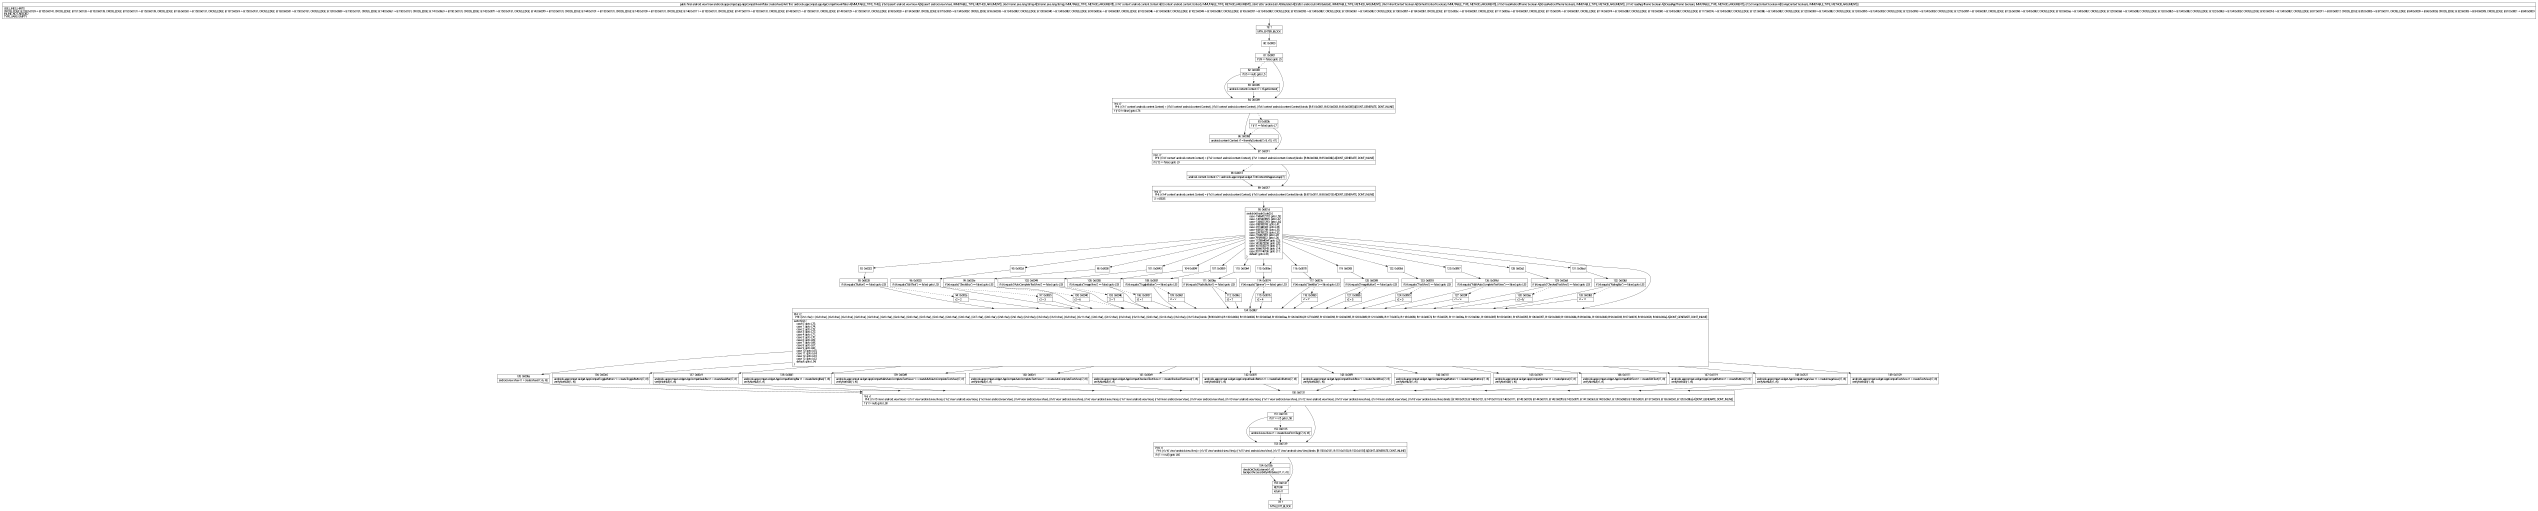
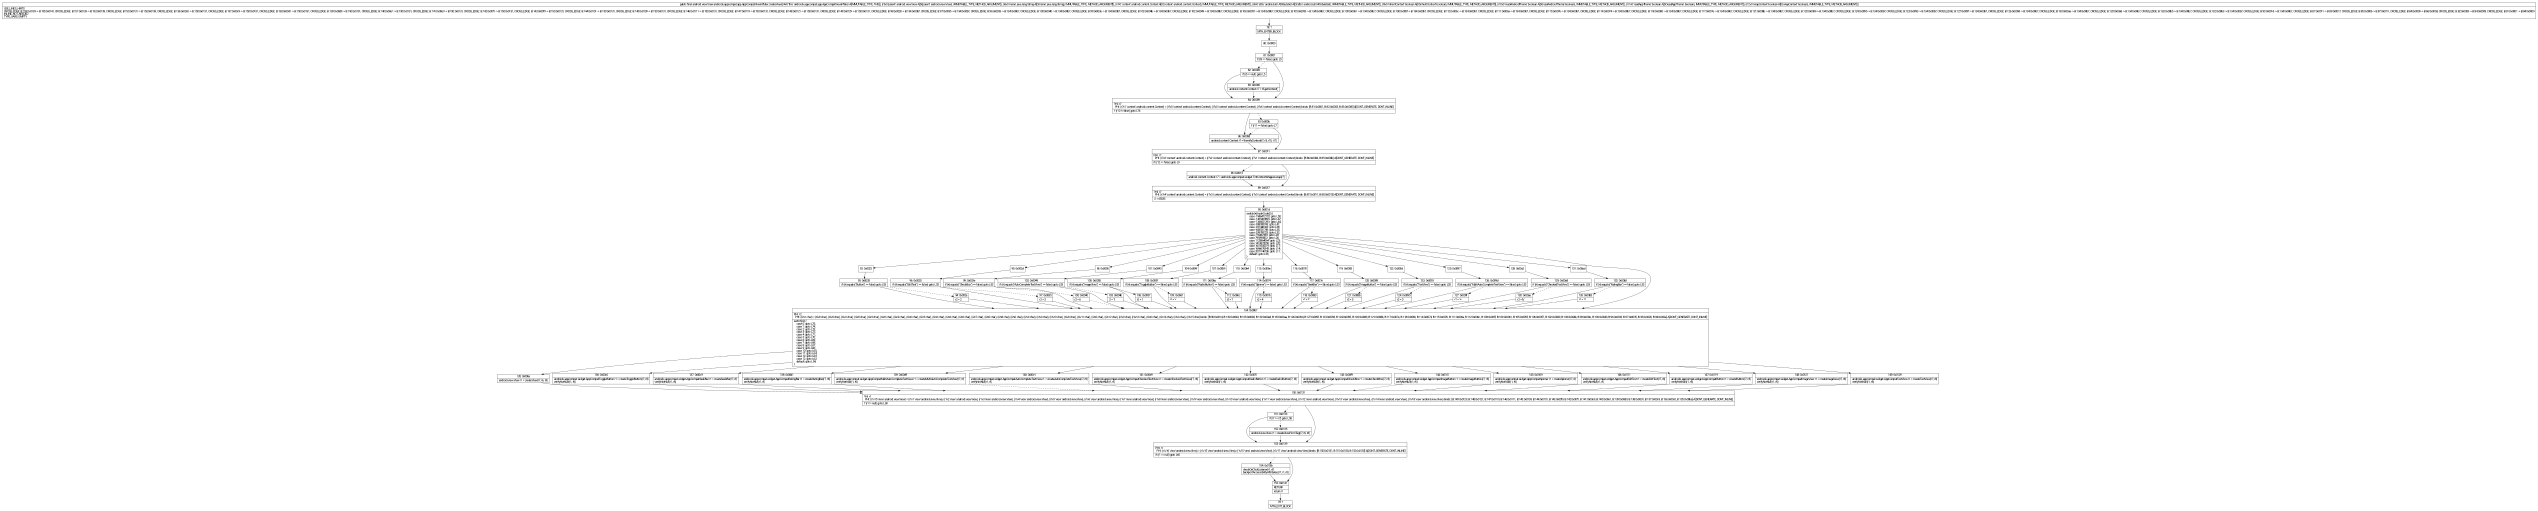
(1122, 290) -> (1122, 290)
(1029, 388) -> (1029, 388)
